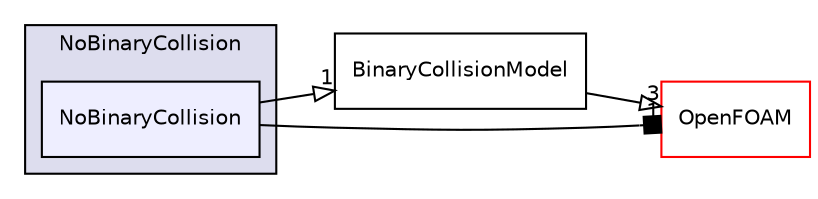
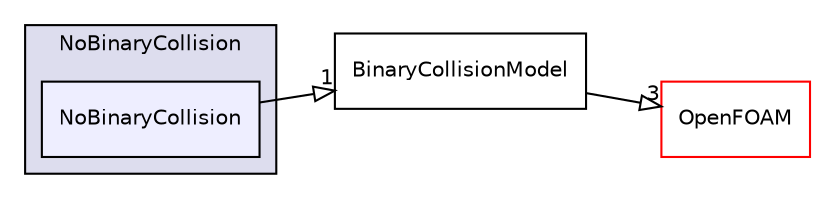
(450, 130) -> none
